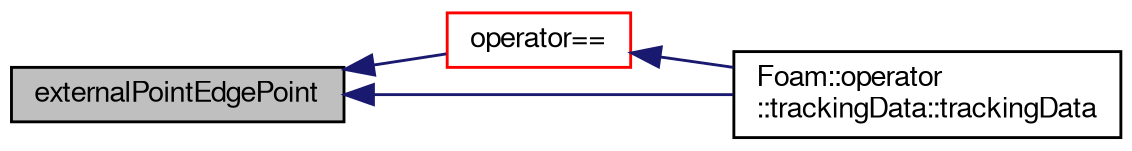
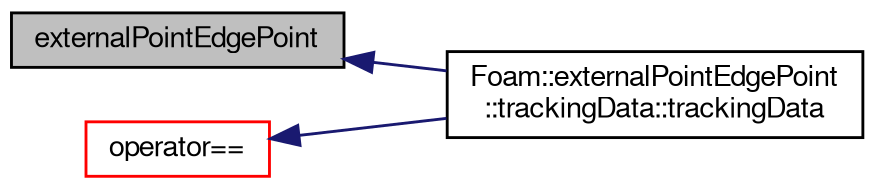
(410, 59) -> none
(927, 95) -> (655, 95)
